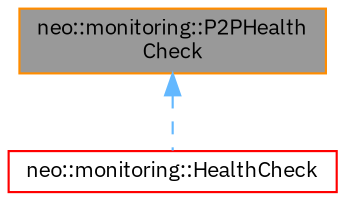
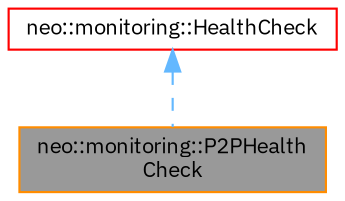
(173, 123) -> (173, 100)
